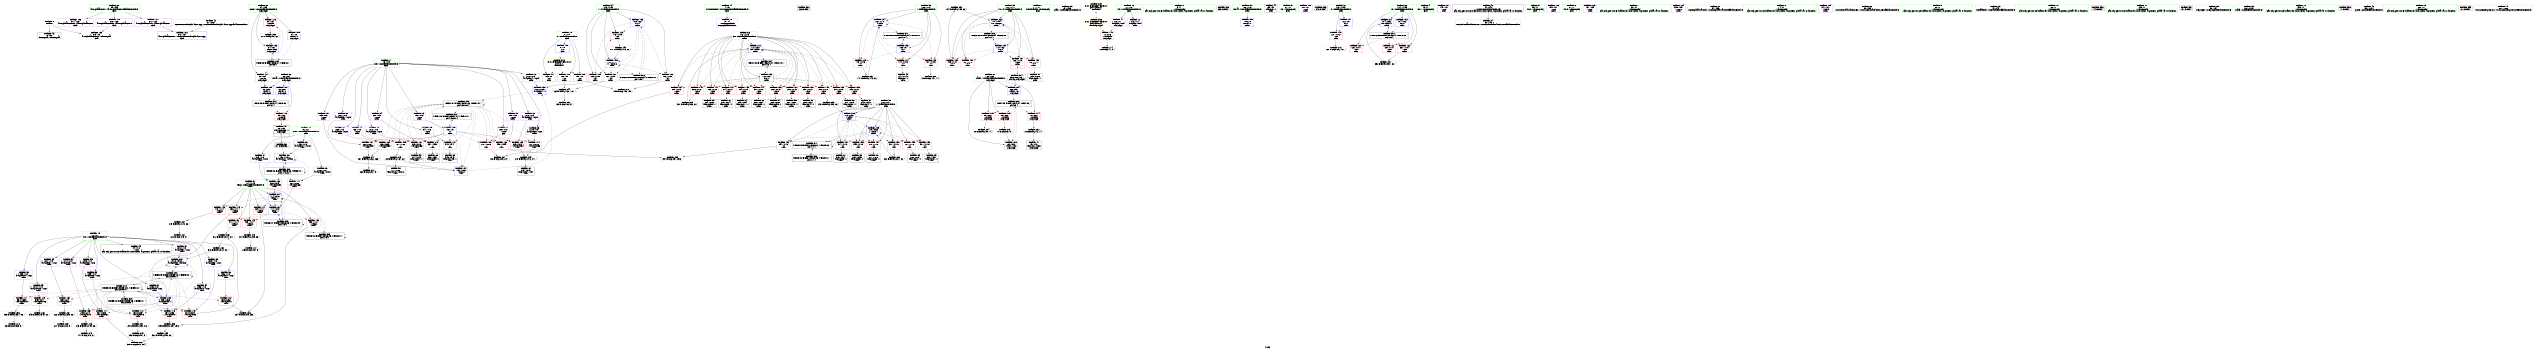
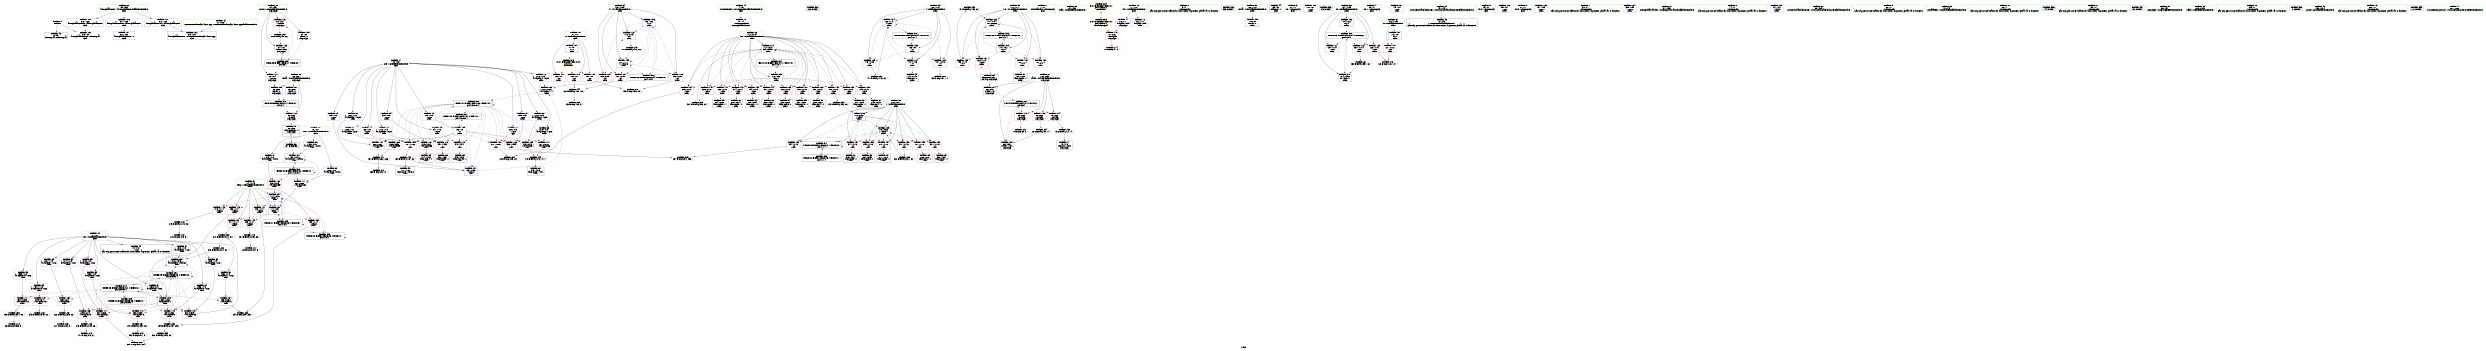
(1488, 15) -> (1442, 14)
none -> (124, 36)
none -> (1381, 56)
(1007, 136) -> (1026, 138)
